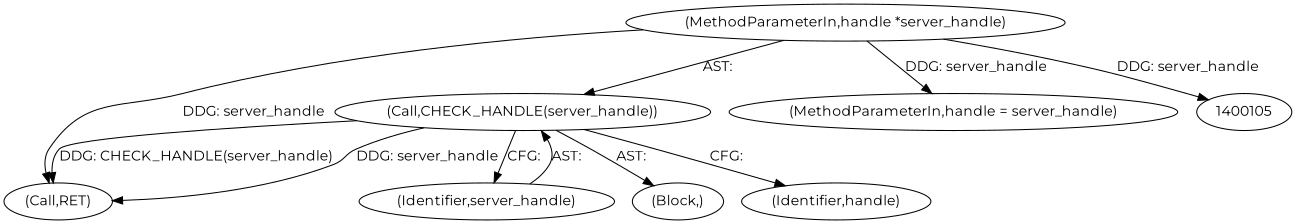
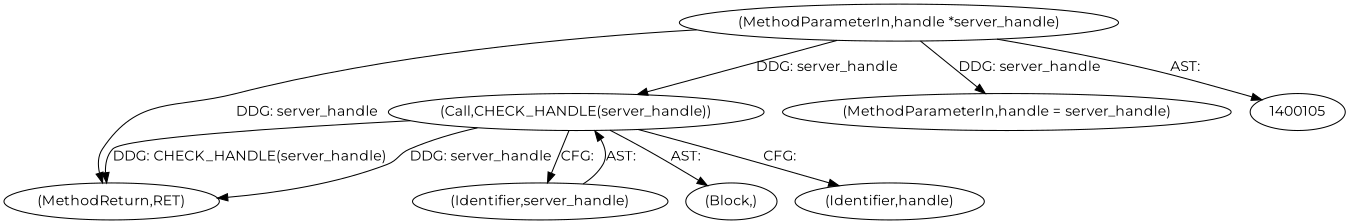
(720, 67) -> (828, 67)
(1188, 67) -> (1188, 67)
(58, 201) -> (112, 201)
